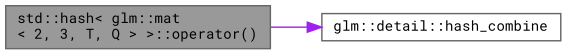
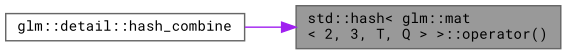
(289, 27) -> (263, 27)
